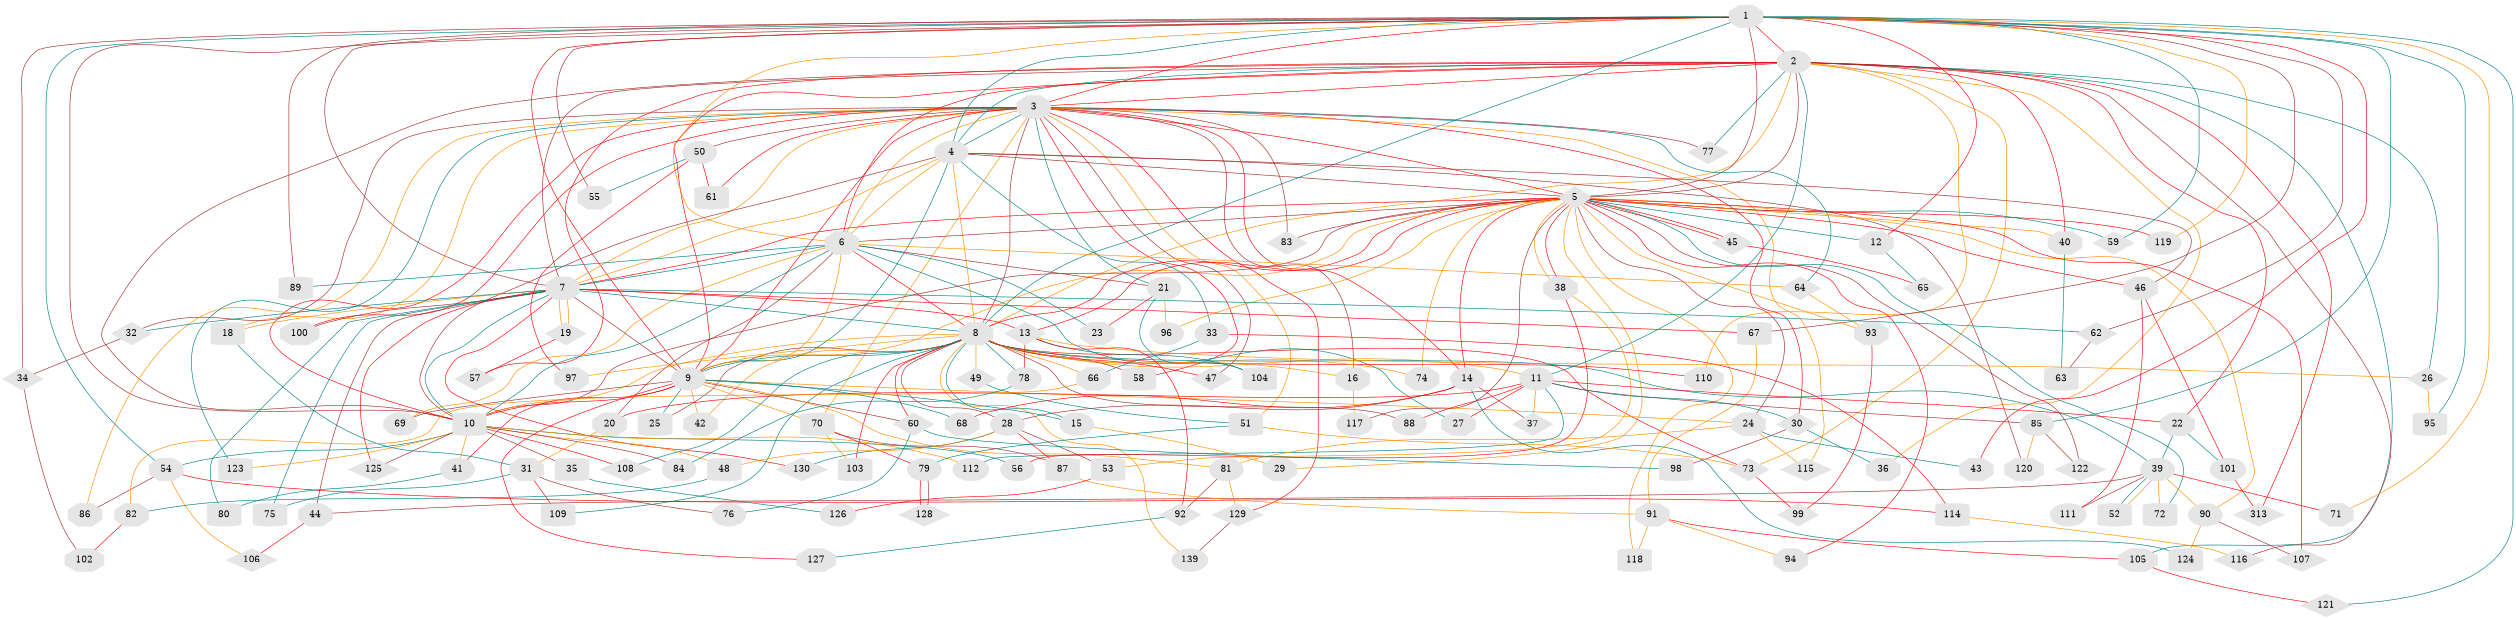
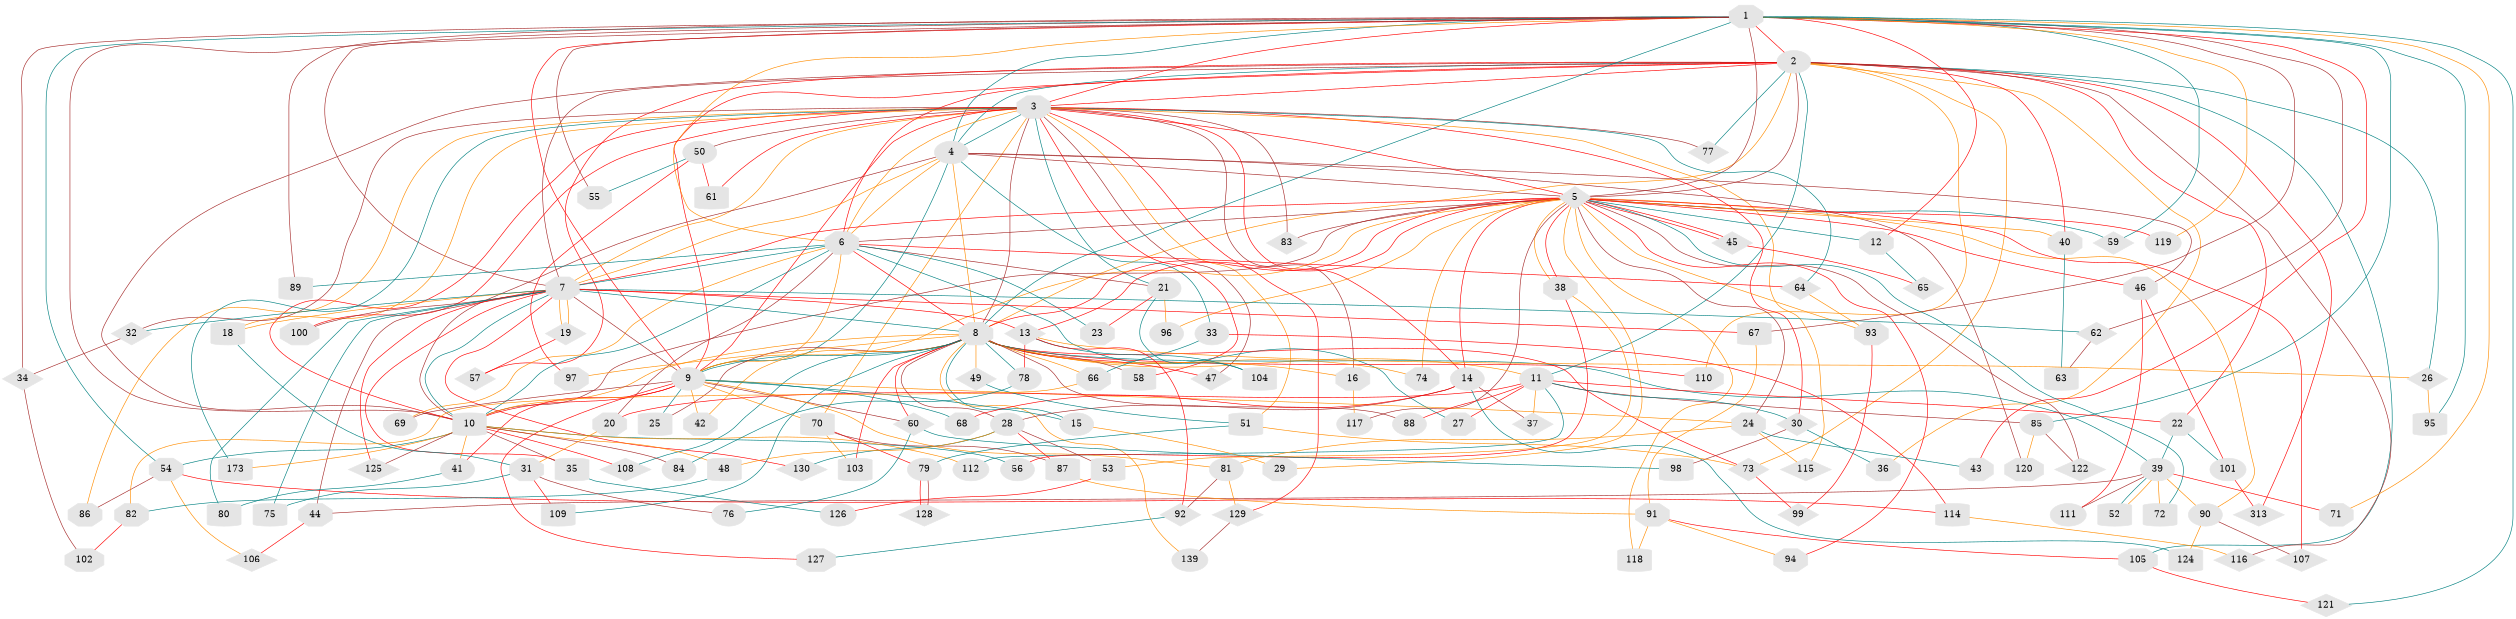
(1367, 267) -> (1367, 267)
none -> (376, 384)
(235, 470) -> (235, 470)
